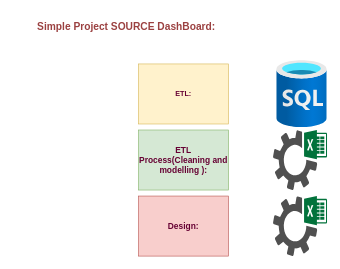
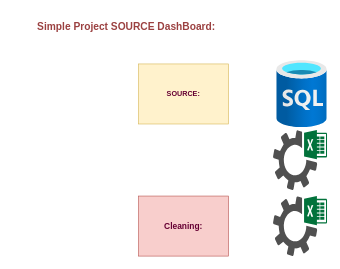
(183, 94) -> (183, 94)
(183, 160) -> none
(183, 226) -> (183, 226)
